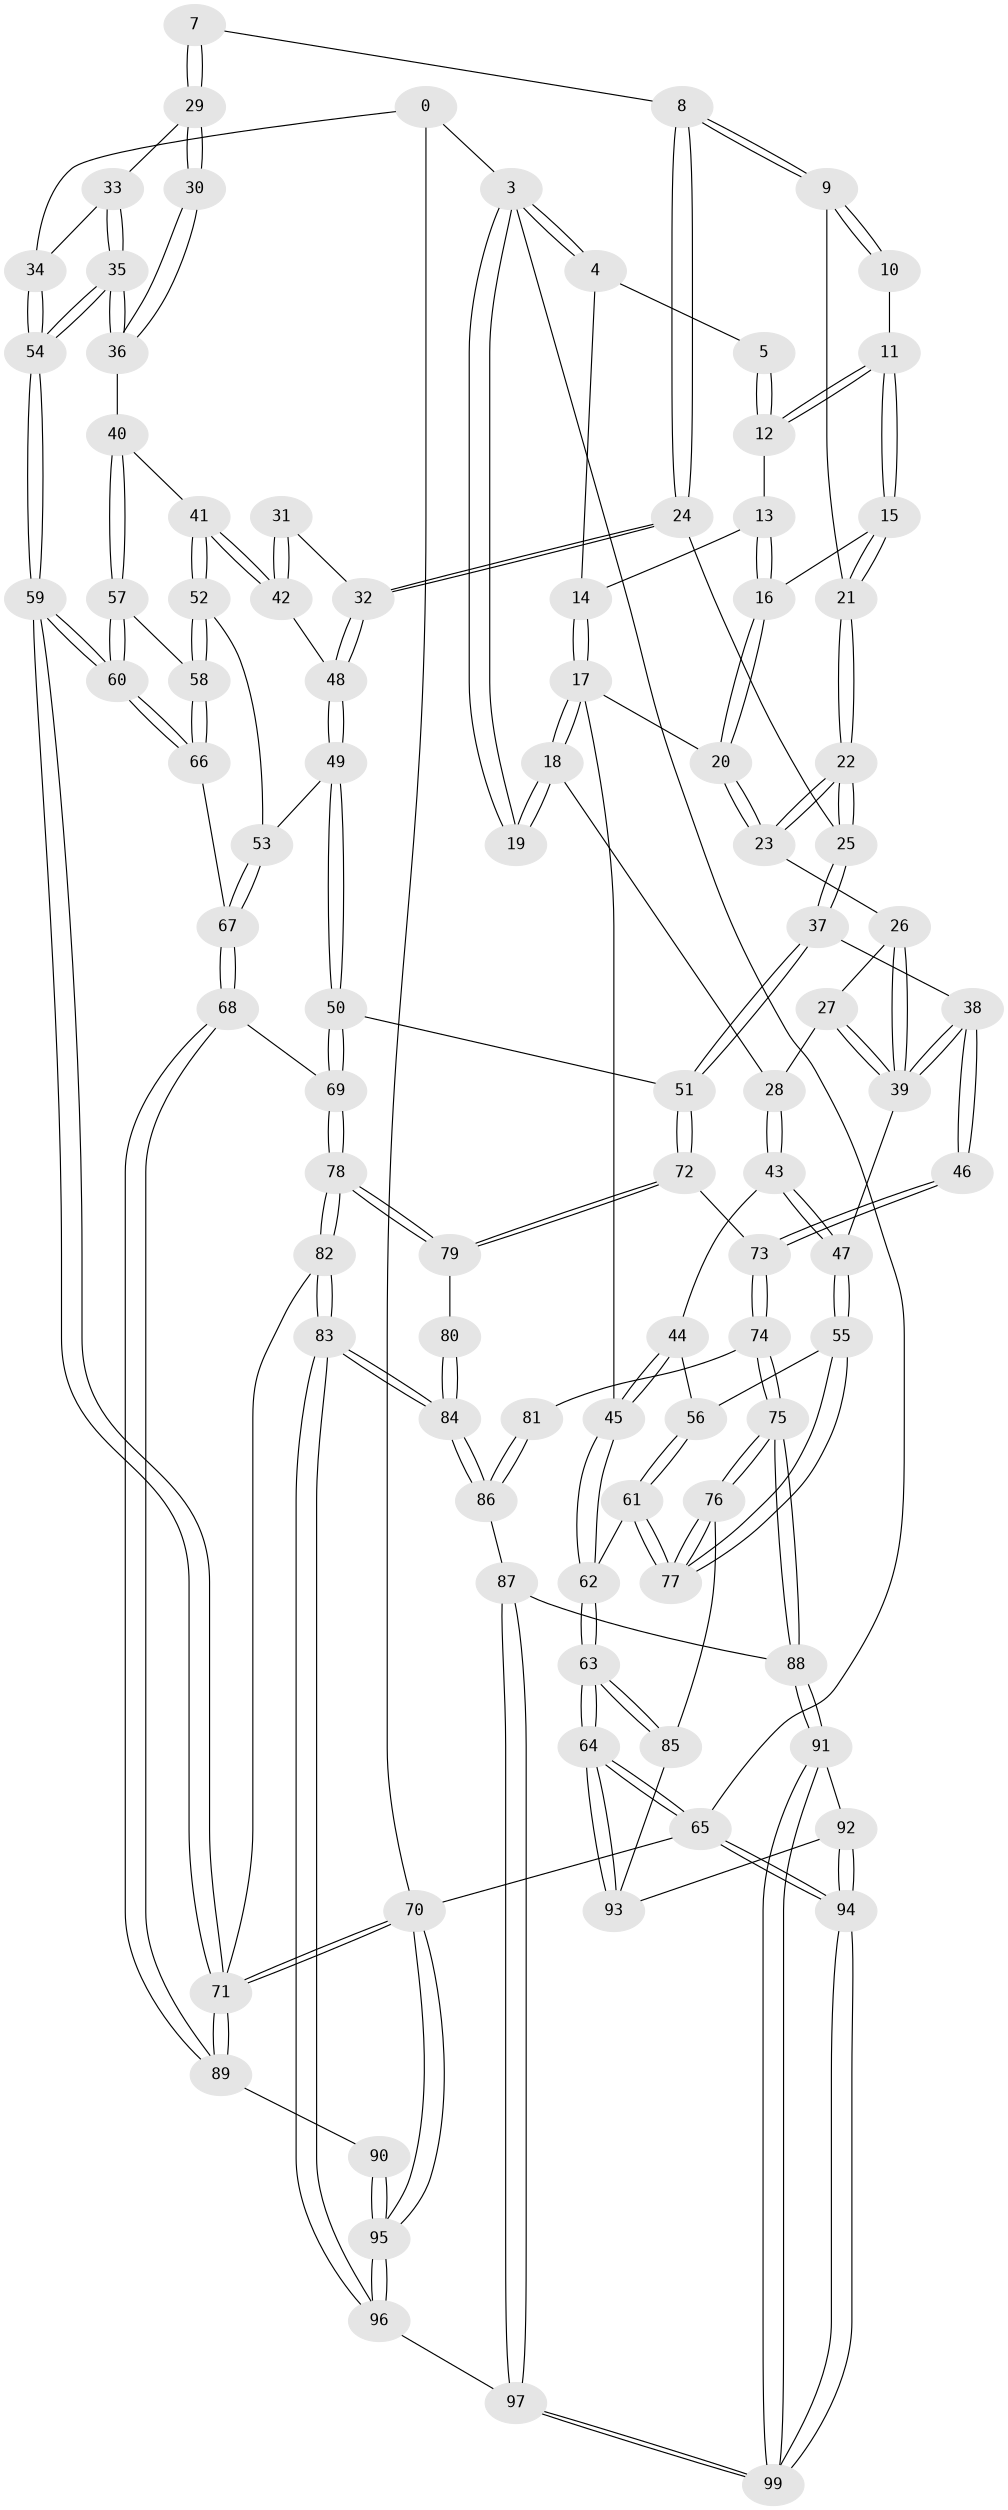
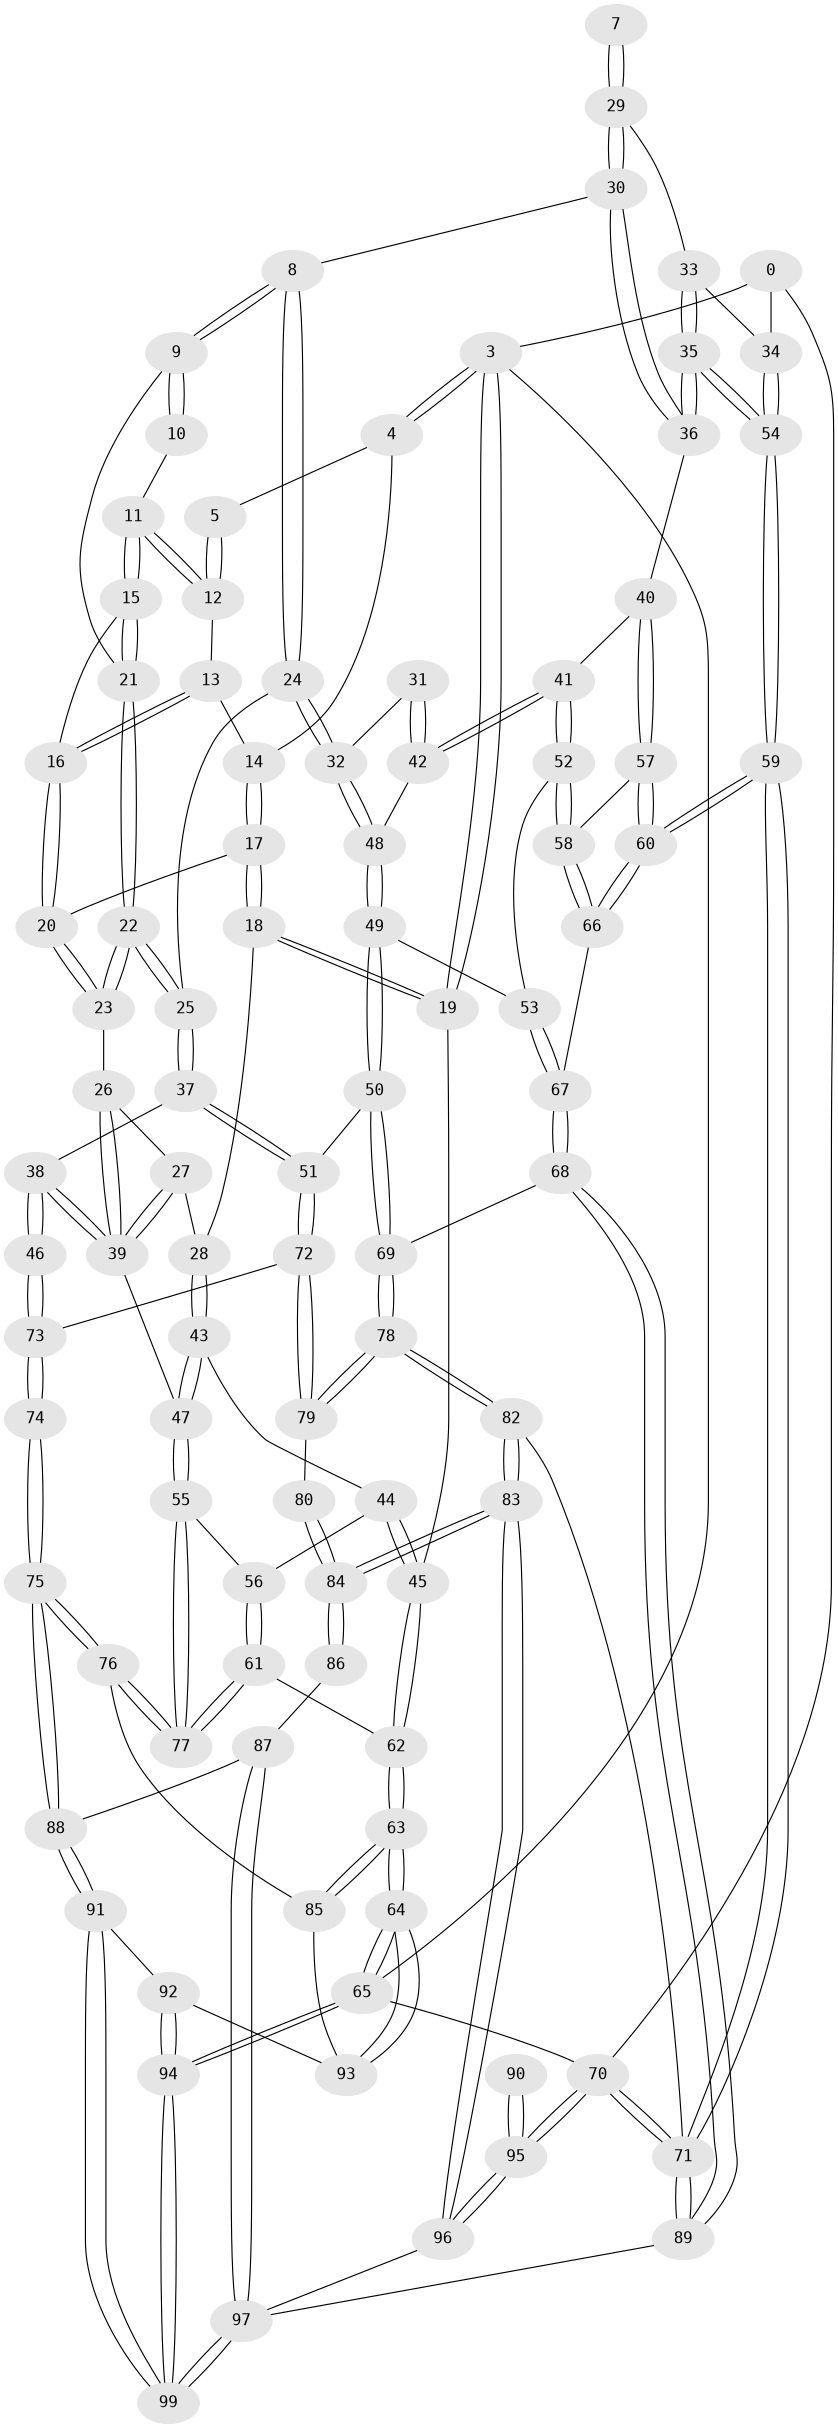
(439, 66) -> (454, 230)
(614, 1049) -> (449, 1297)
(532, 1419) -> none
(306, 2119) -> (462, 2280)
